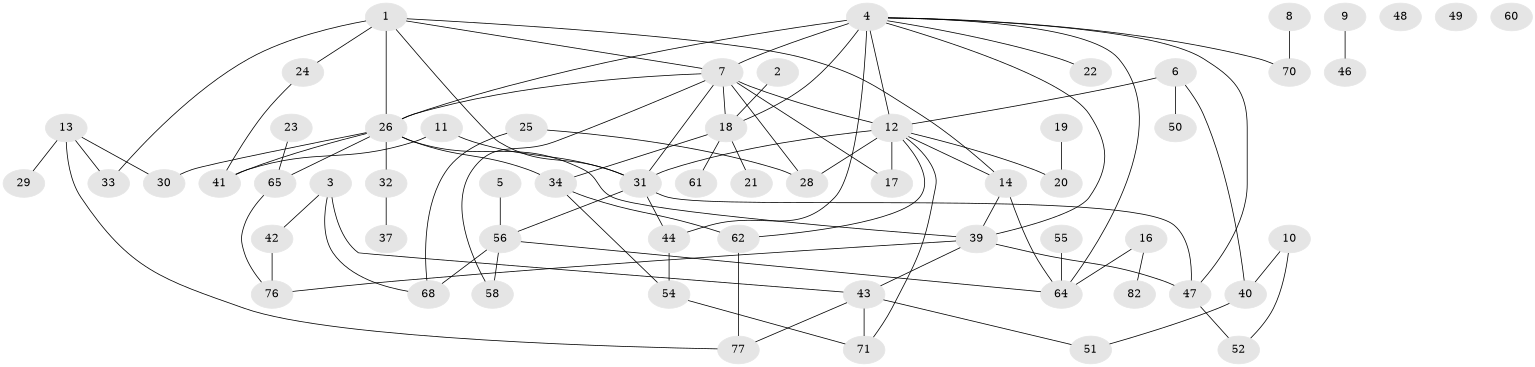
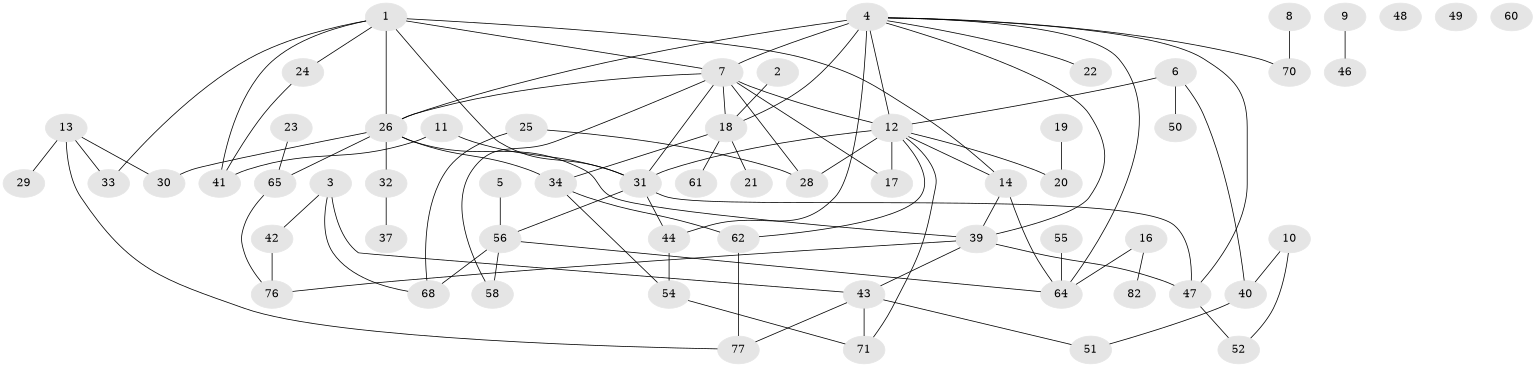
(301, 152) -> (266, 68)
